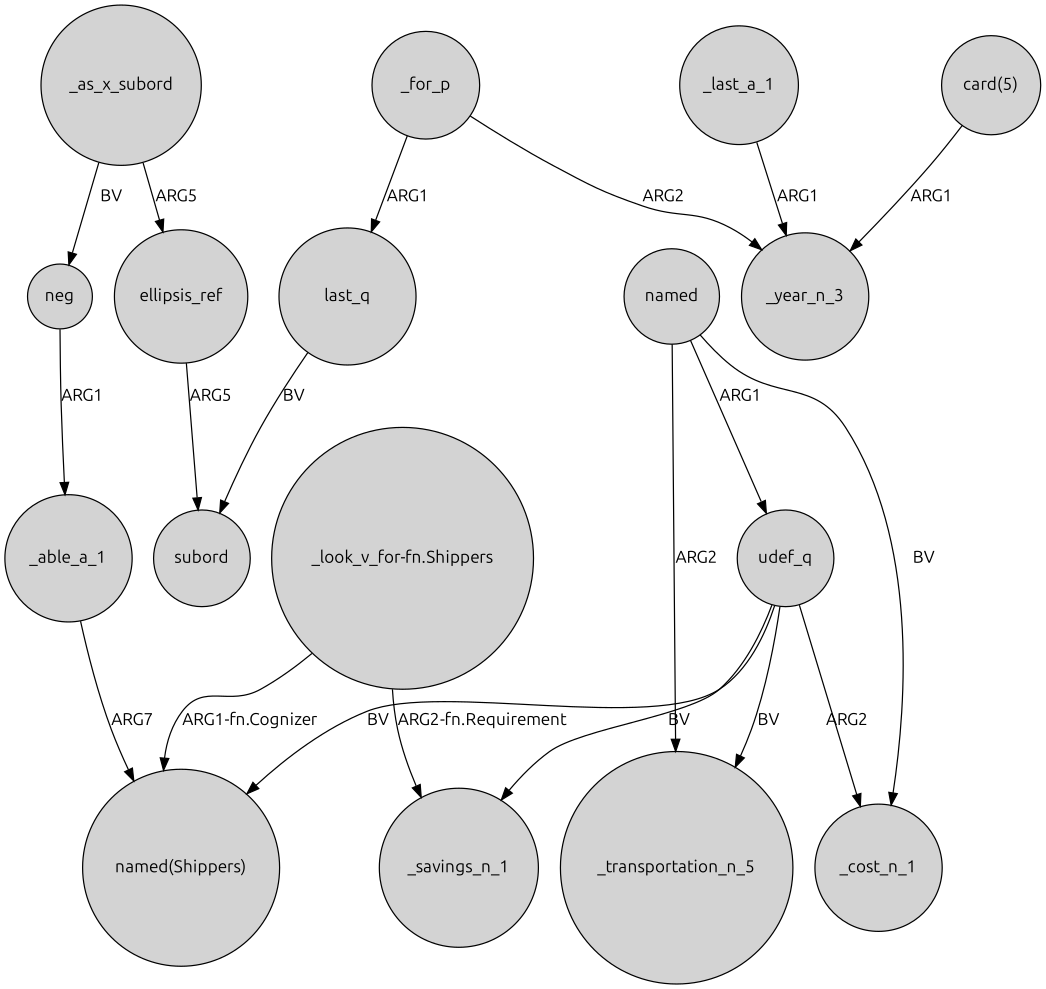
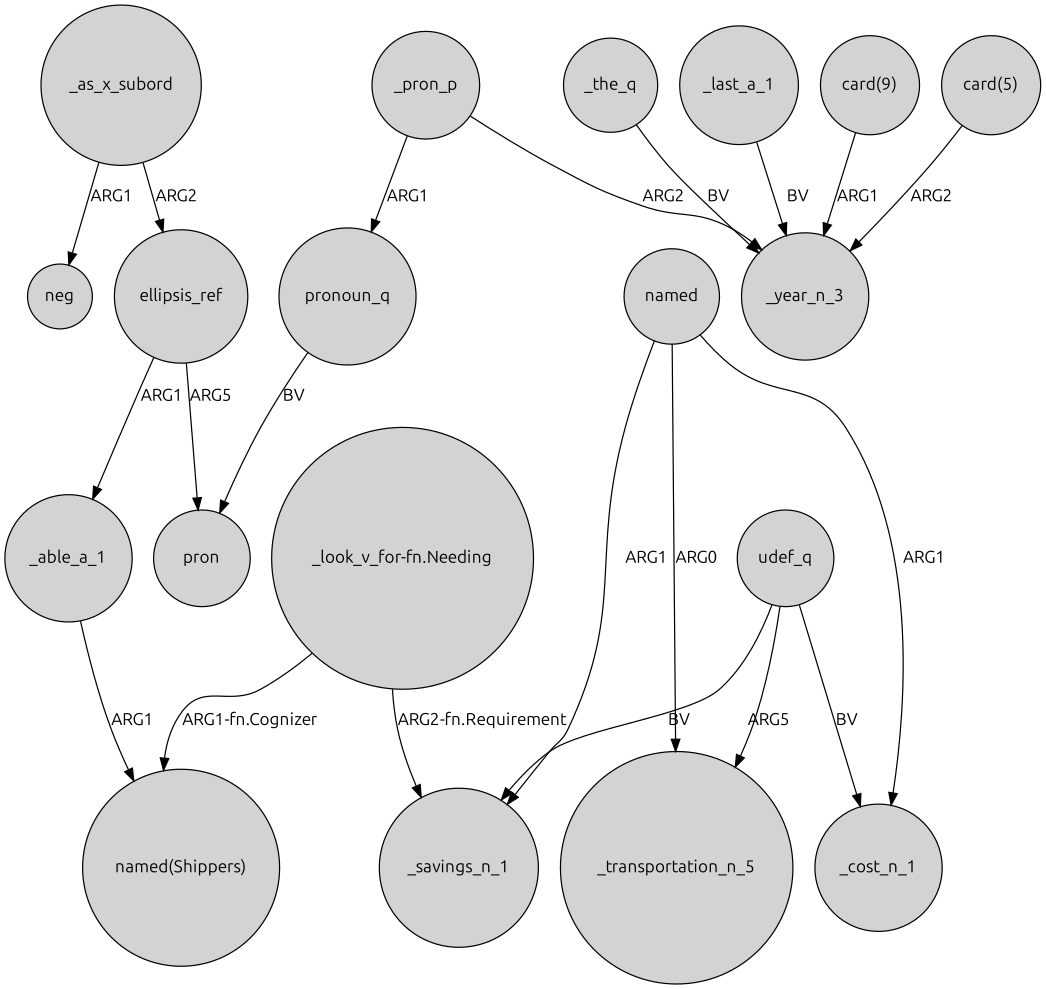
(426, 85) -> (426, 85)
none -> (611, 85)
none -> (870, 85)
(112, 197) -> (112, 197)
(177, 197) -> (177, 197)
(798, 197) -> (798, 197)
(932, 197) -> (932, 197)
(348, 296) -> (348, 296)
(61, 406) -> (125, 422)
(726, 421) -> (605, 577)
(202, 558) -> (202, 558)
(403, 558) -> (403, 558)
(697, 558) -> (697, 558)
(924, 558) -> (924, 558)
(528, 705) -> none
(133, 720) -> (133, 720)
(769, 720) -> (769, 720)
(847, 720) -> (847, 720)
